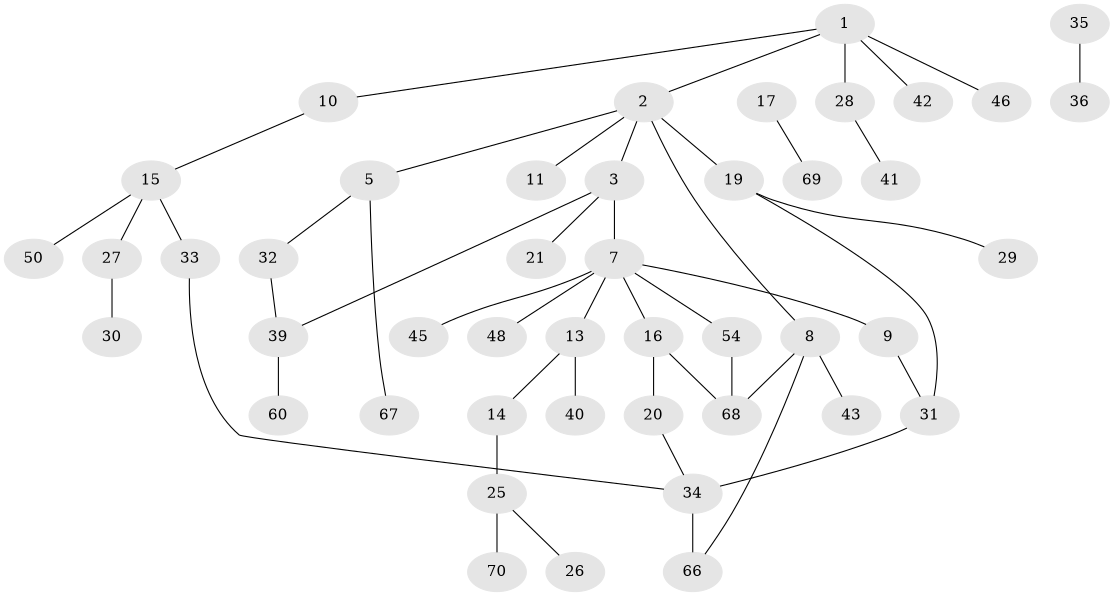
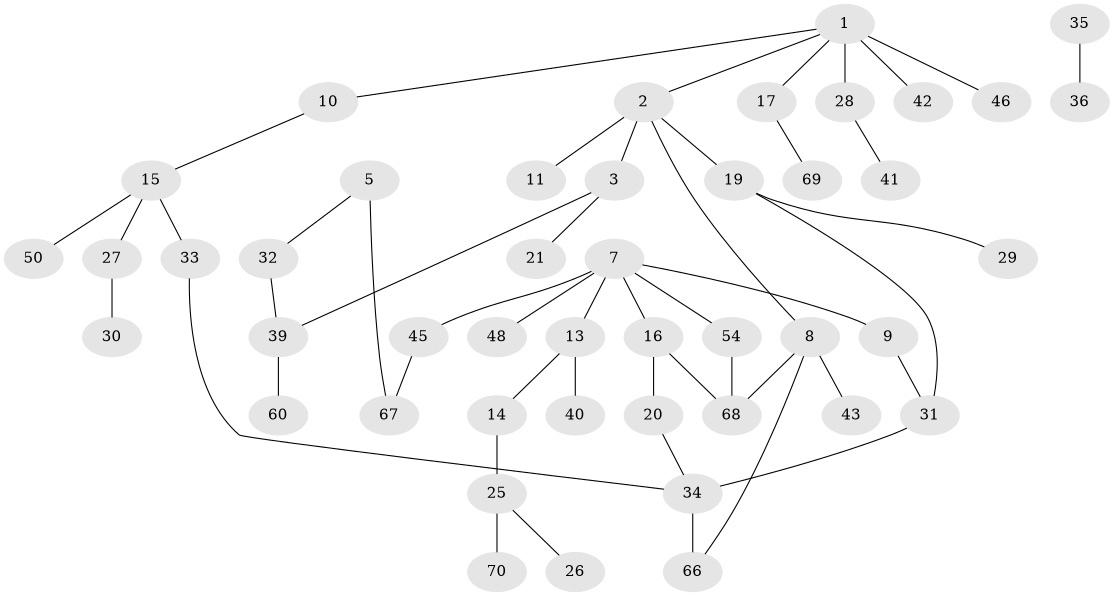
none -> (806, 63)
(507, 141) -> none
(614, 220) -> none
none -> (404, 376)
